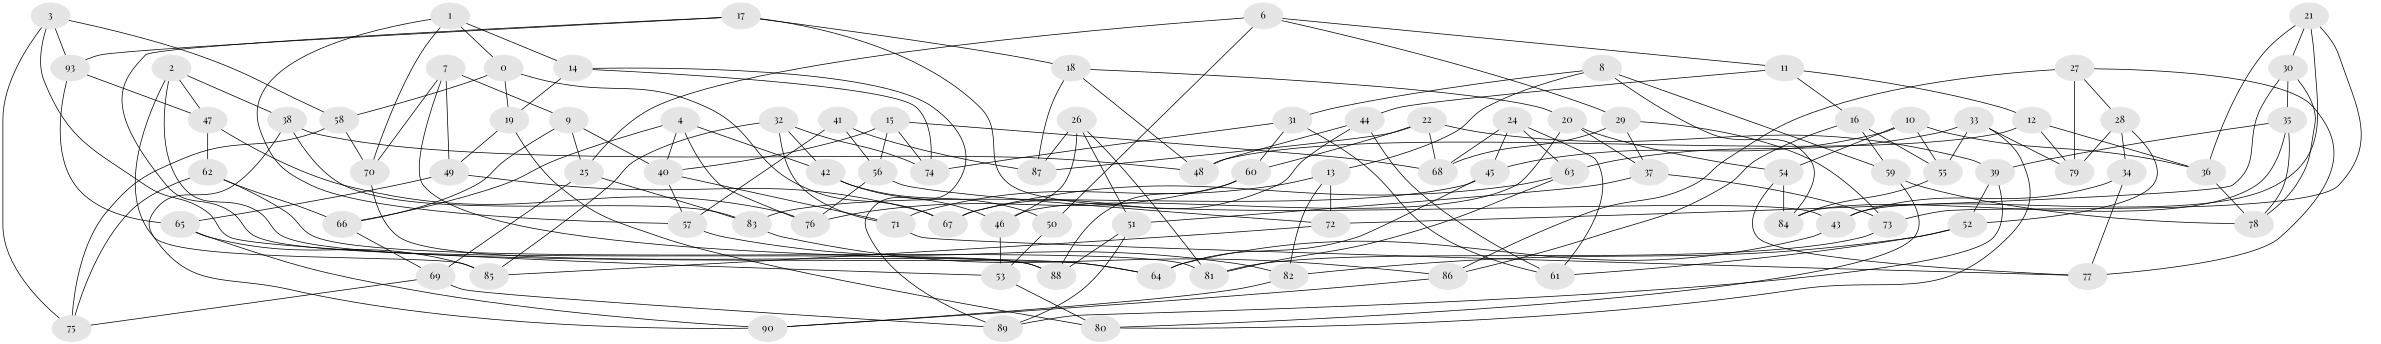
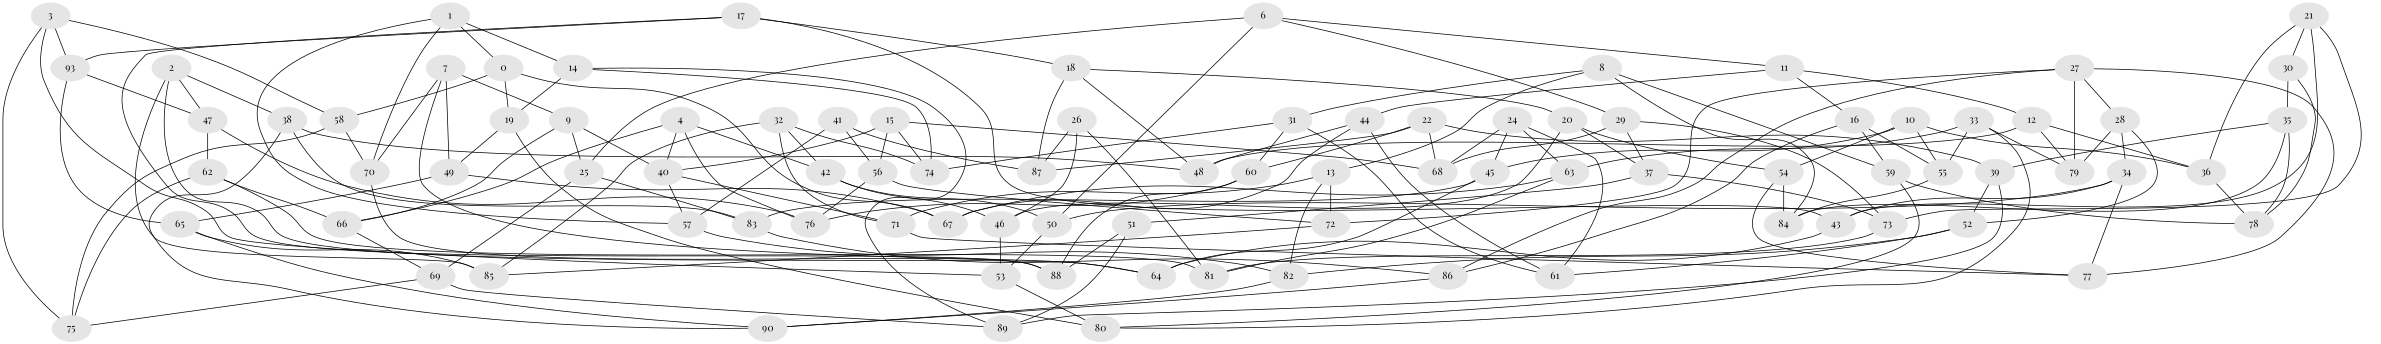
(1107, 178) -> none
none -> (1592, 207)
(1726, 212) -> (1691, 134)
